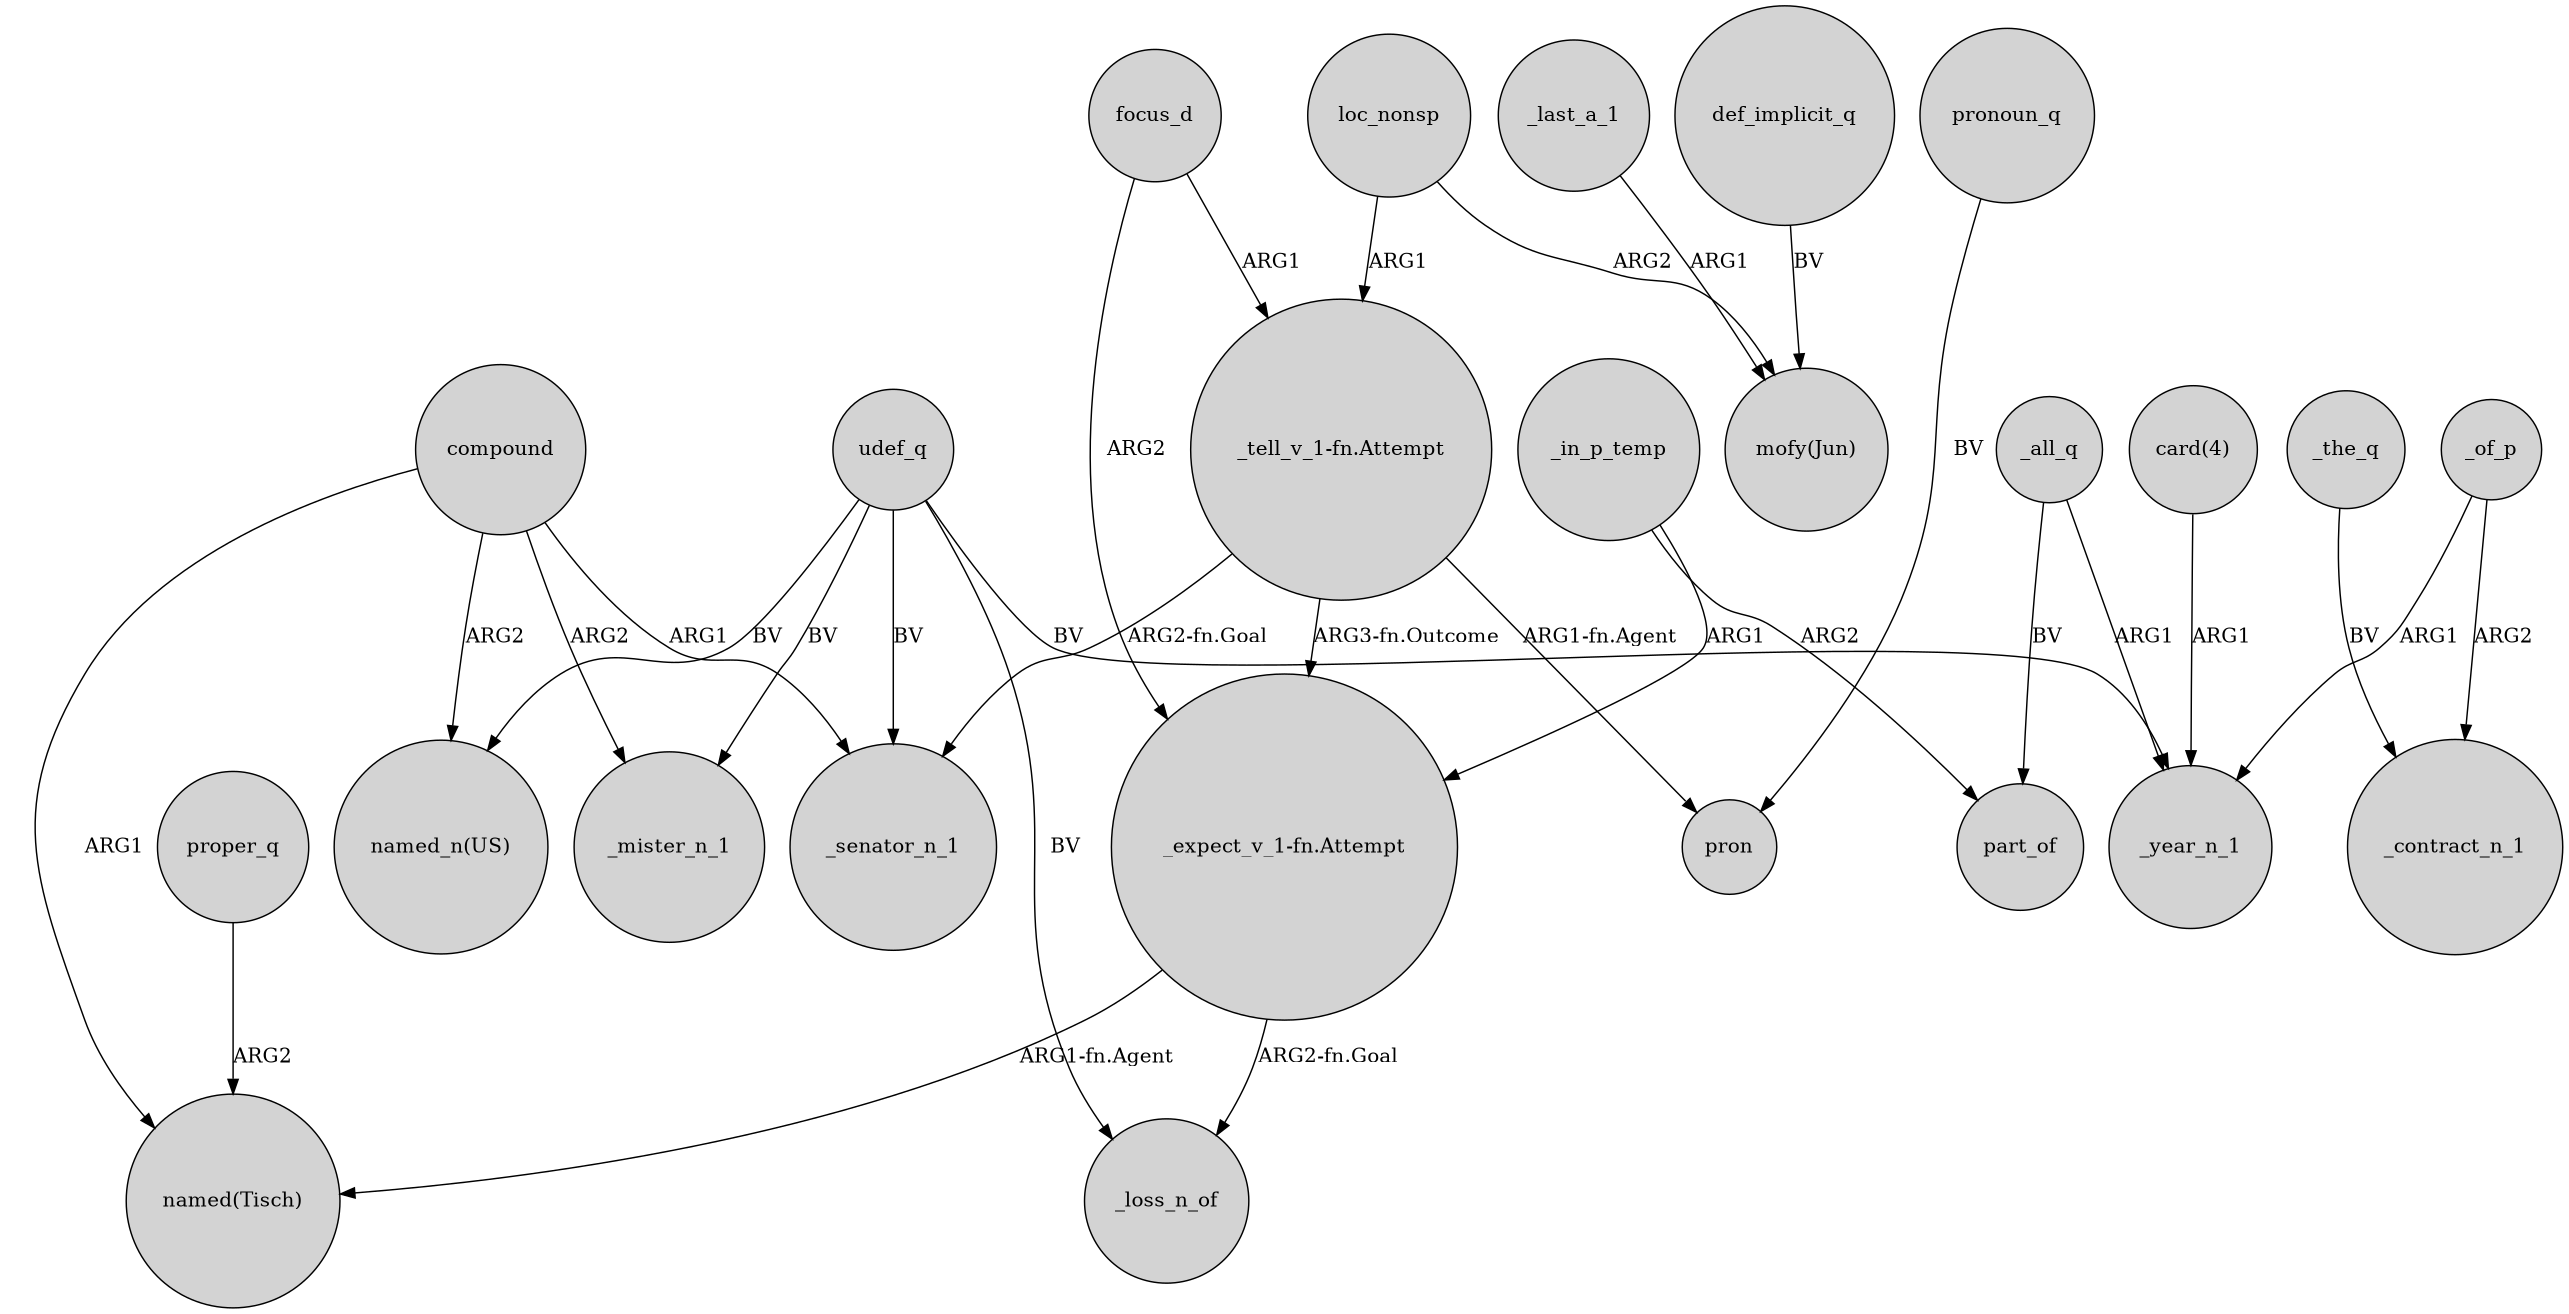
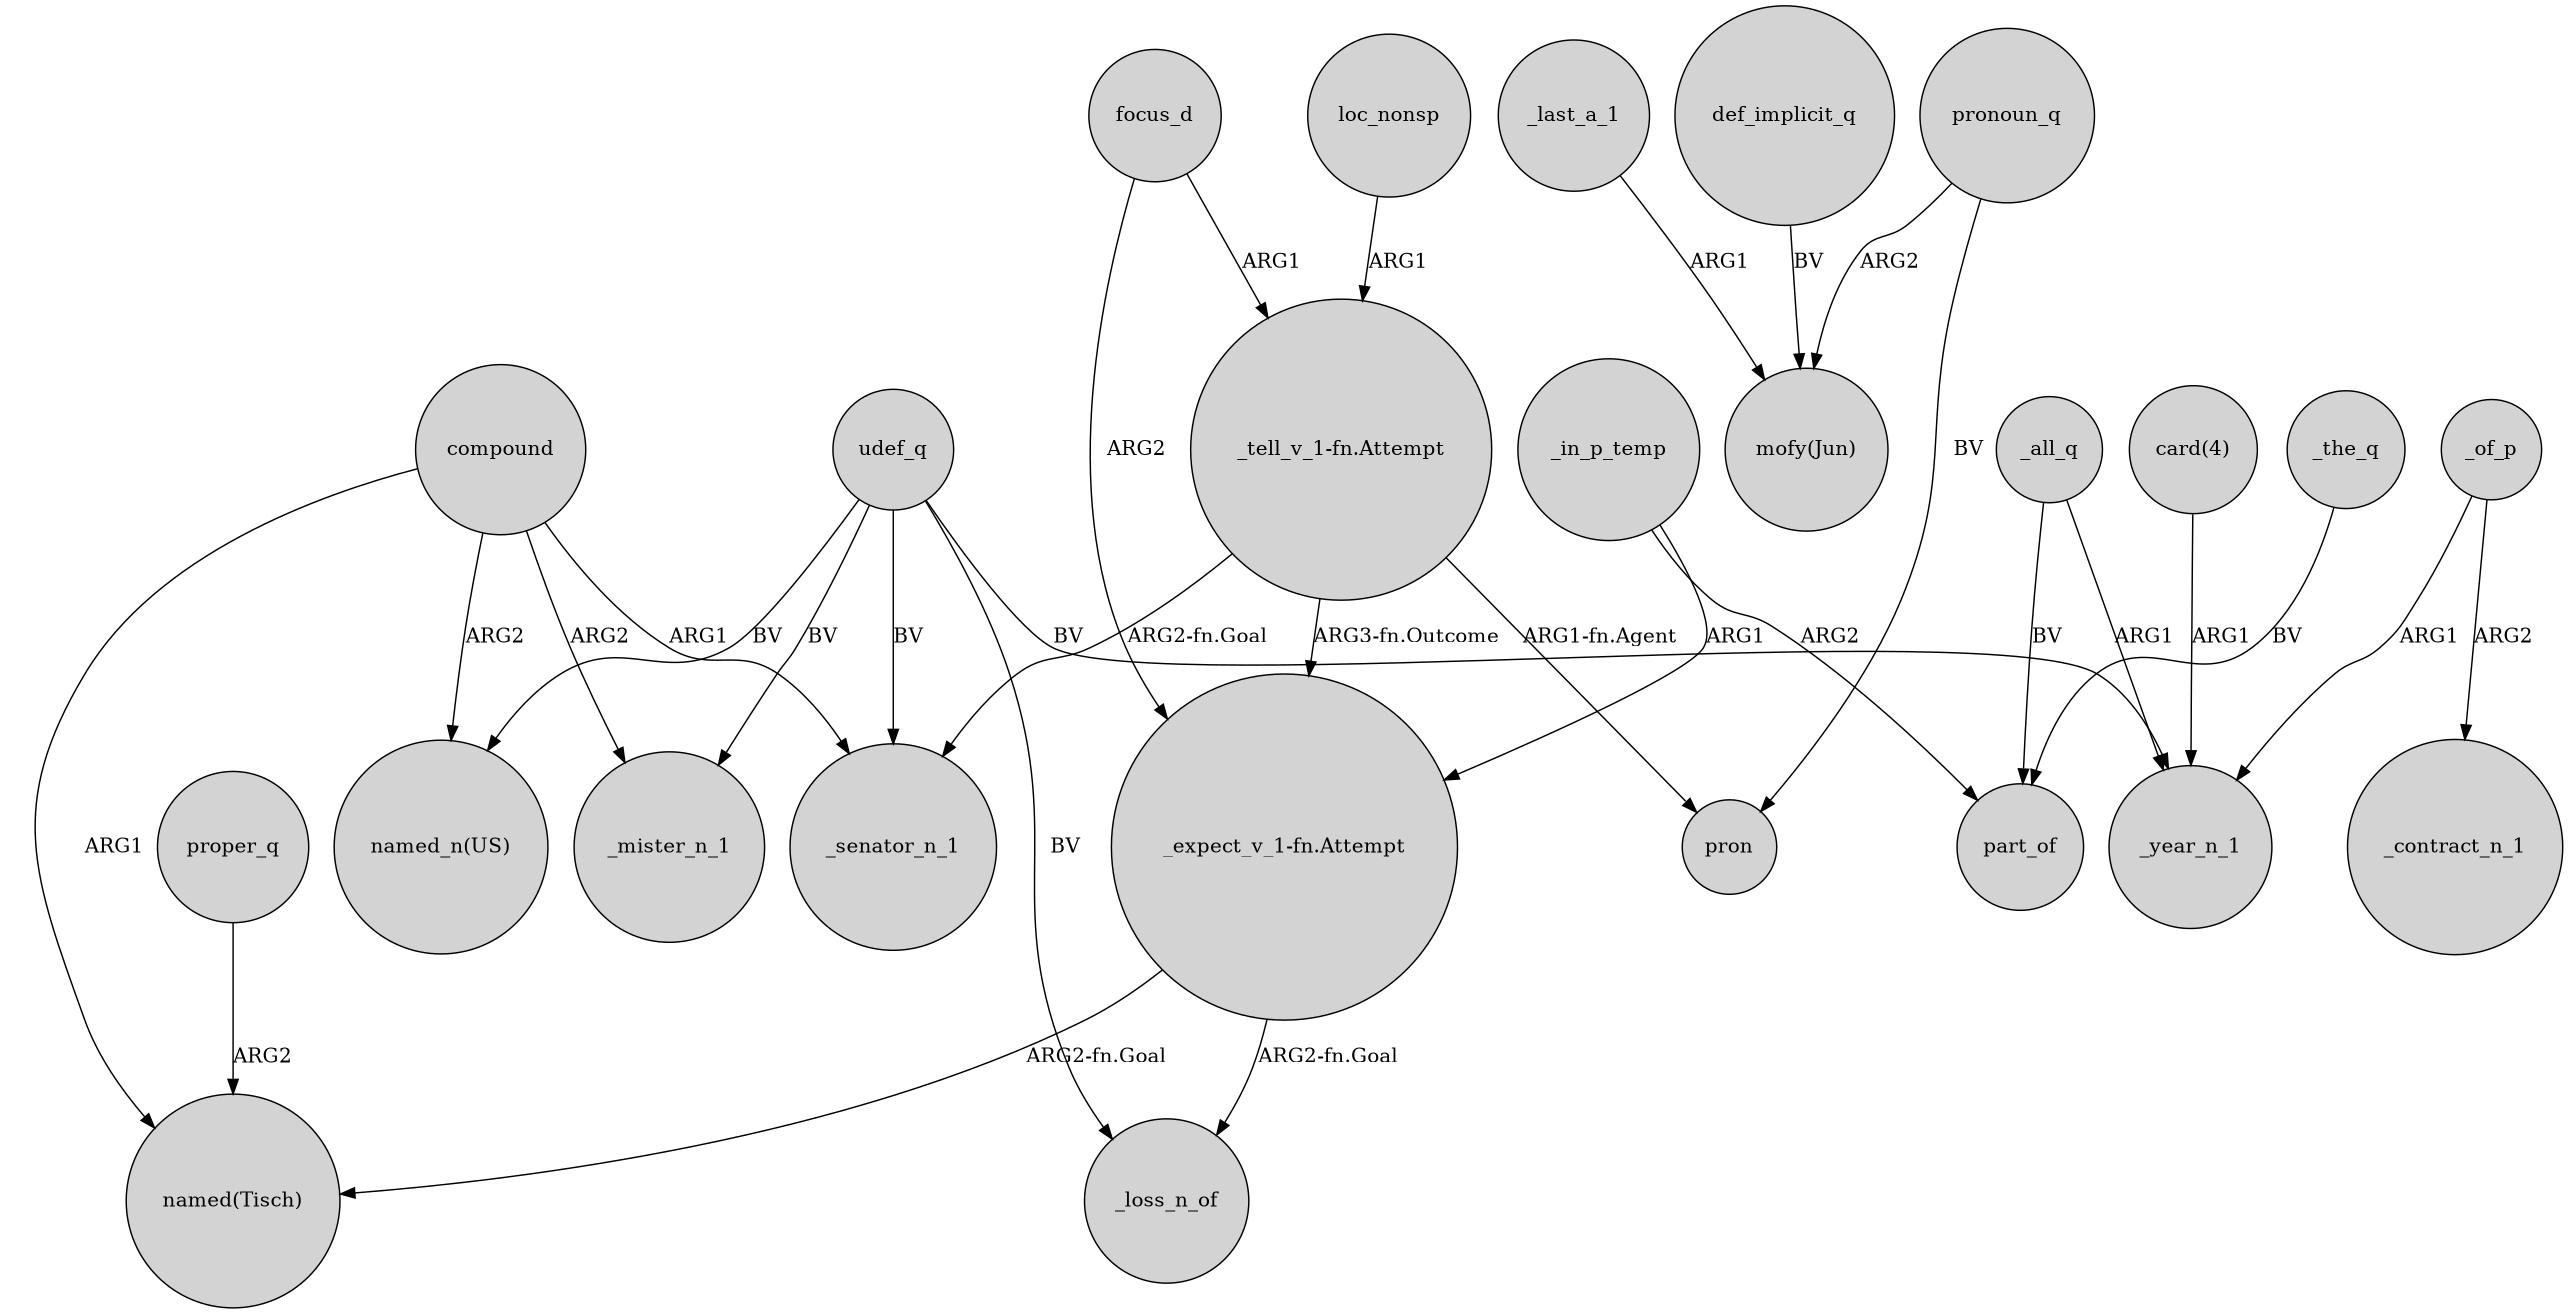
(1606, 271) -> (1861, 250)
(2345, 630) -> (2210, 664)
(1097, 1057) -> (1097, 1057)
